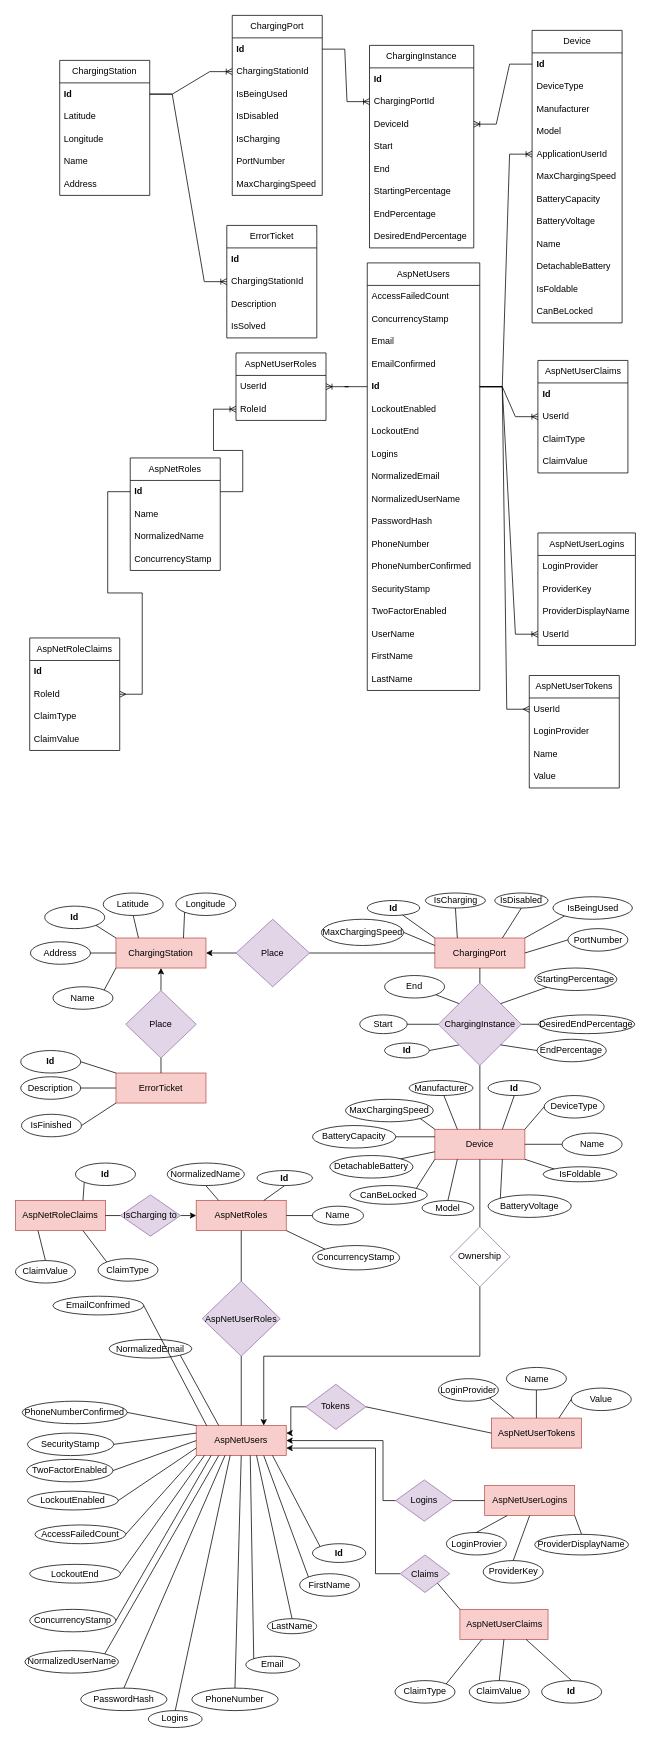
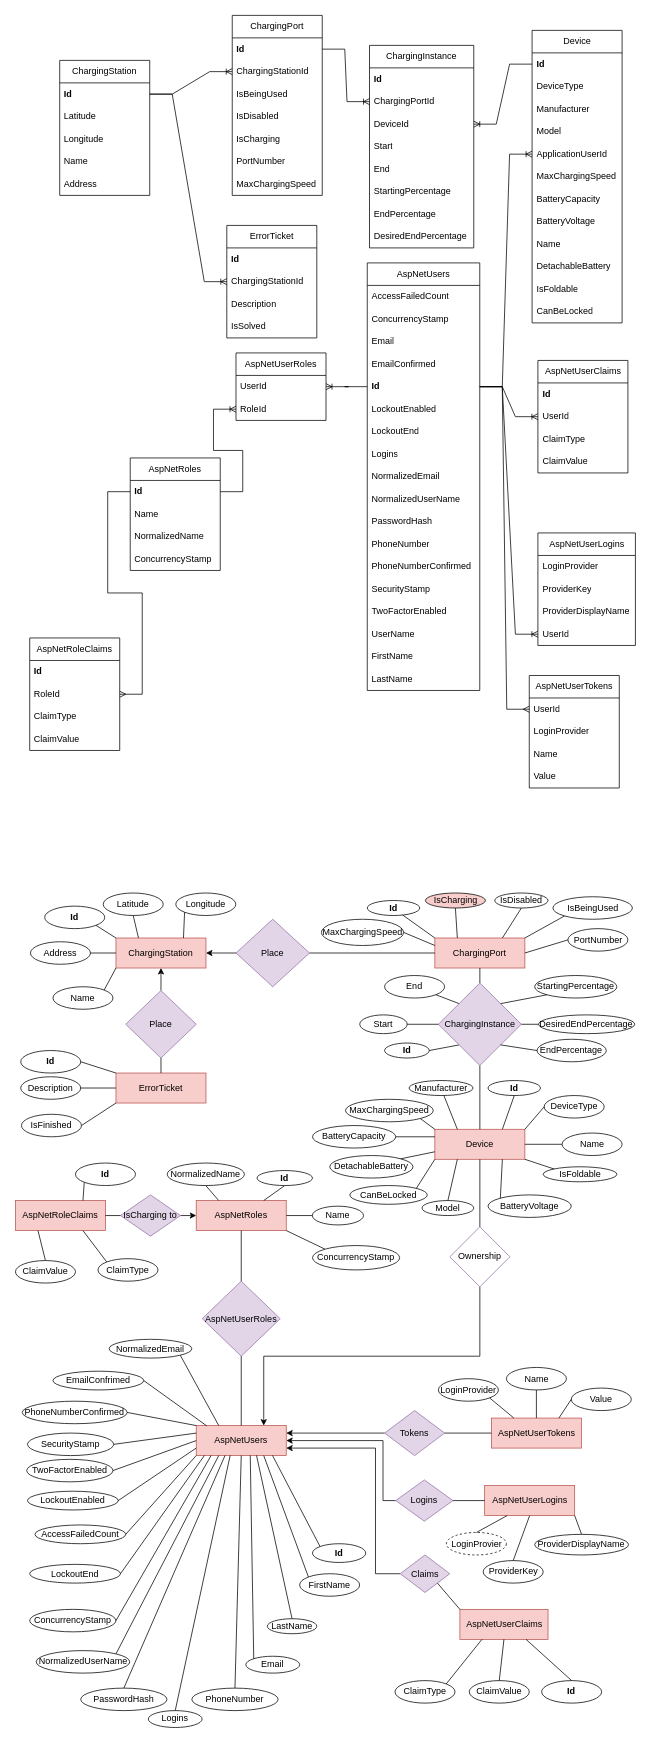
(455, 900) -> (455, 900)
(576, 979) -> (576, 987)
(98, 1305) -> (98, 1380)
(336, 1407) -> (414, 1433)
(476, 1544) -> (476, 1544)
(72, 1662) -> (83, 1662)
